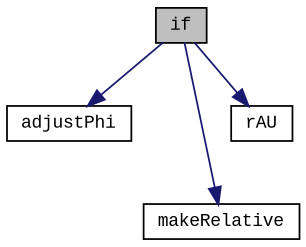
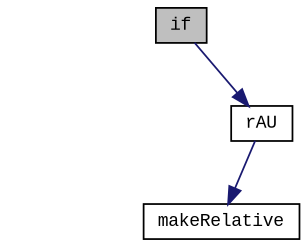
(200, 115) -> (245, 164)
(69, 123) -> none
